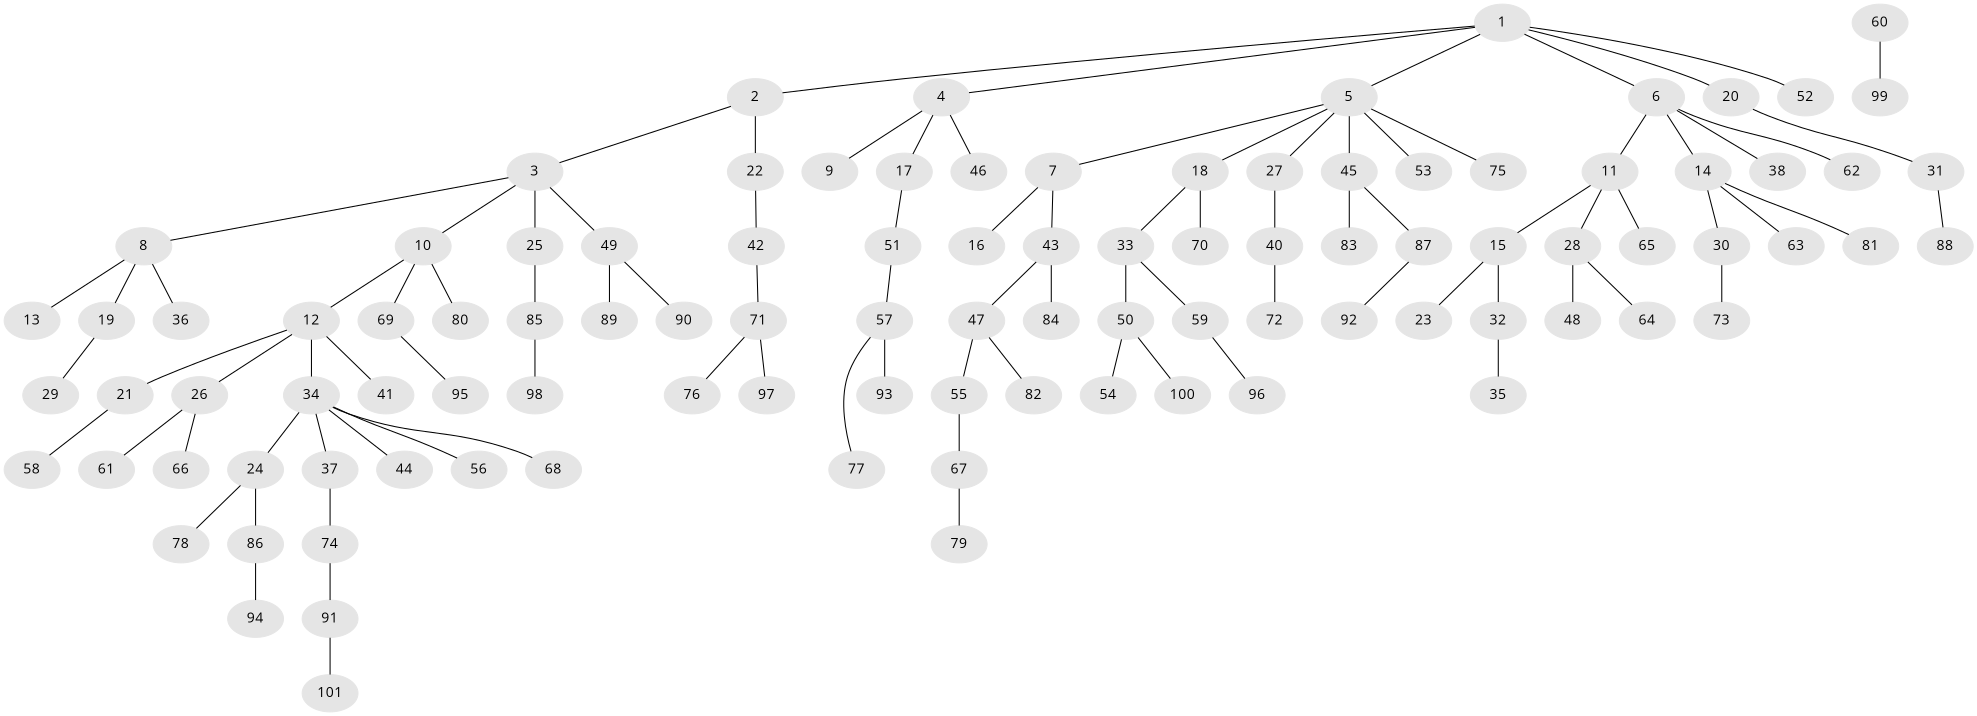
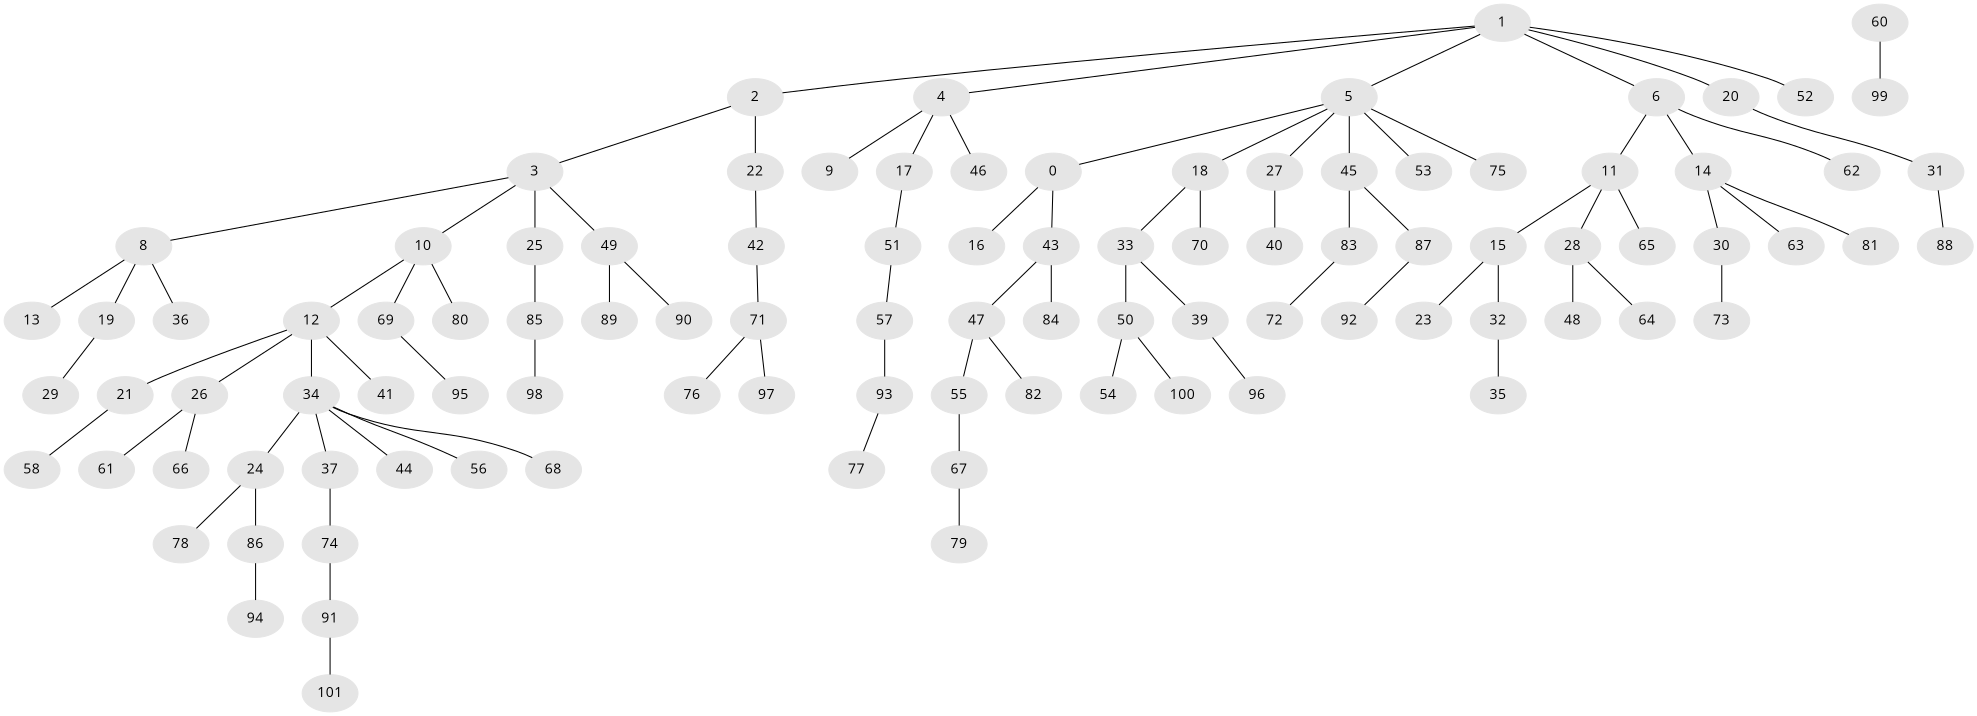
(1053, 172) -> (1053, 172)
(1778, 172) -> none
(1275, 284) -> (1312, 283)
(1200, 321) -> (1200, 321)
(845, 391) -> (871, 432)
